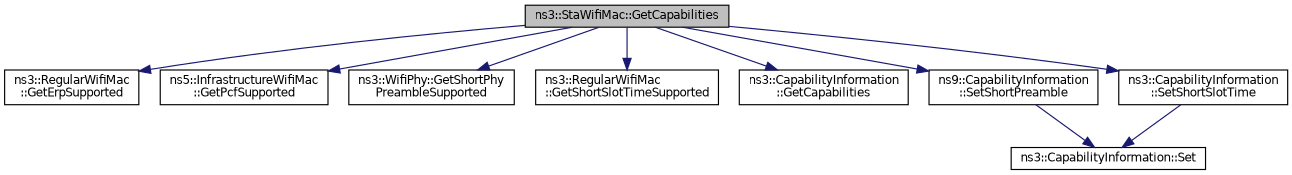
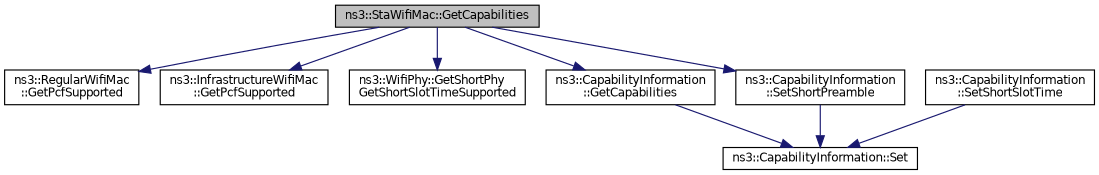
(918, 46) -> none
(72, 87) -> (72, 87)
(244, 87) -> (244, 87)
(432, 87) -> (437, 87)
(627, 87) -> none
(1013, 87) -> (820, 87)
none -> (729, 124)
